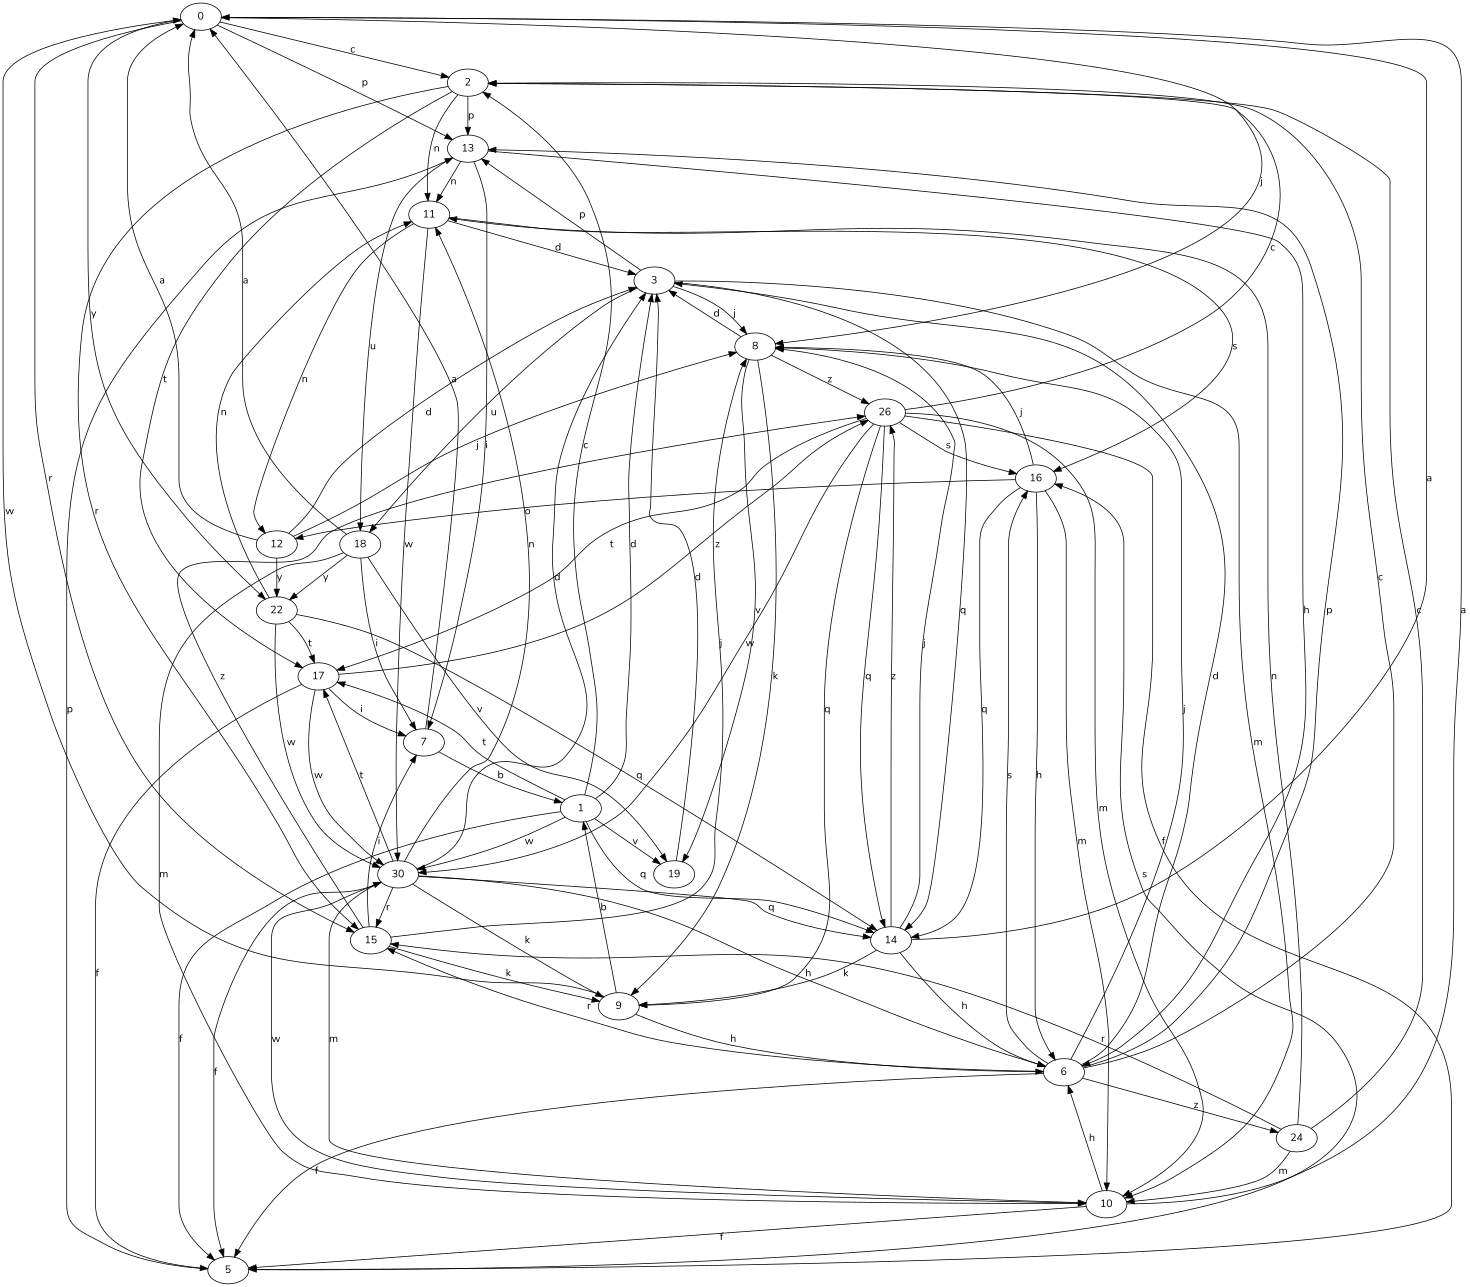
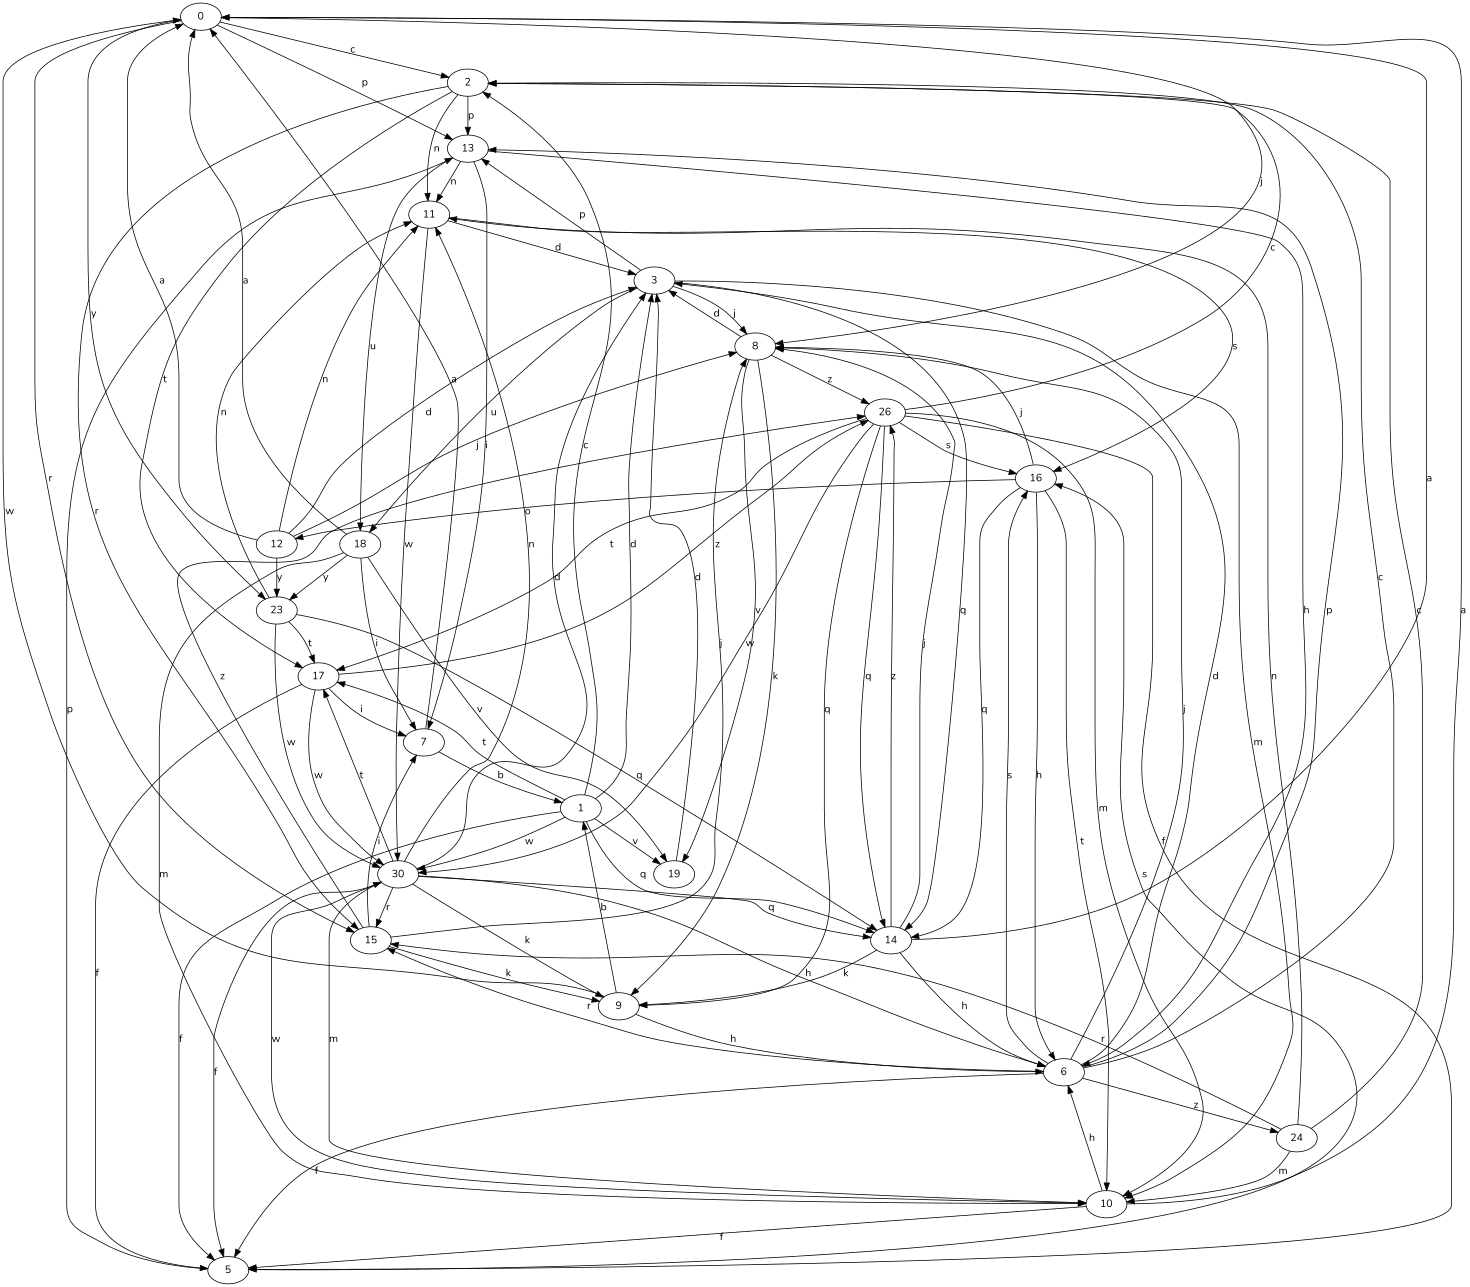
(308, 361) -> (324, 371)
(277, 610) -> (277, 610)
(1083, 841) -> (1083, 841)
